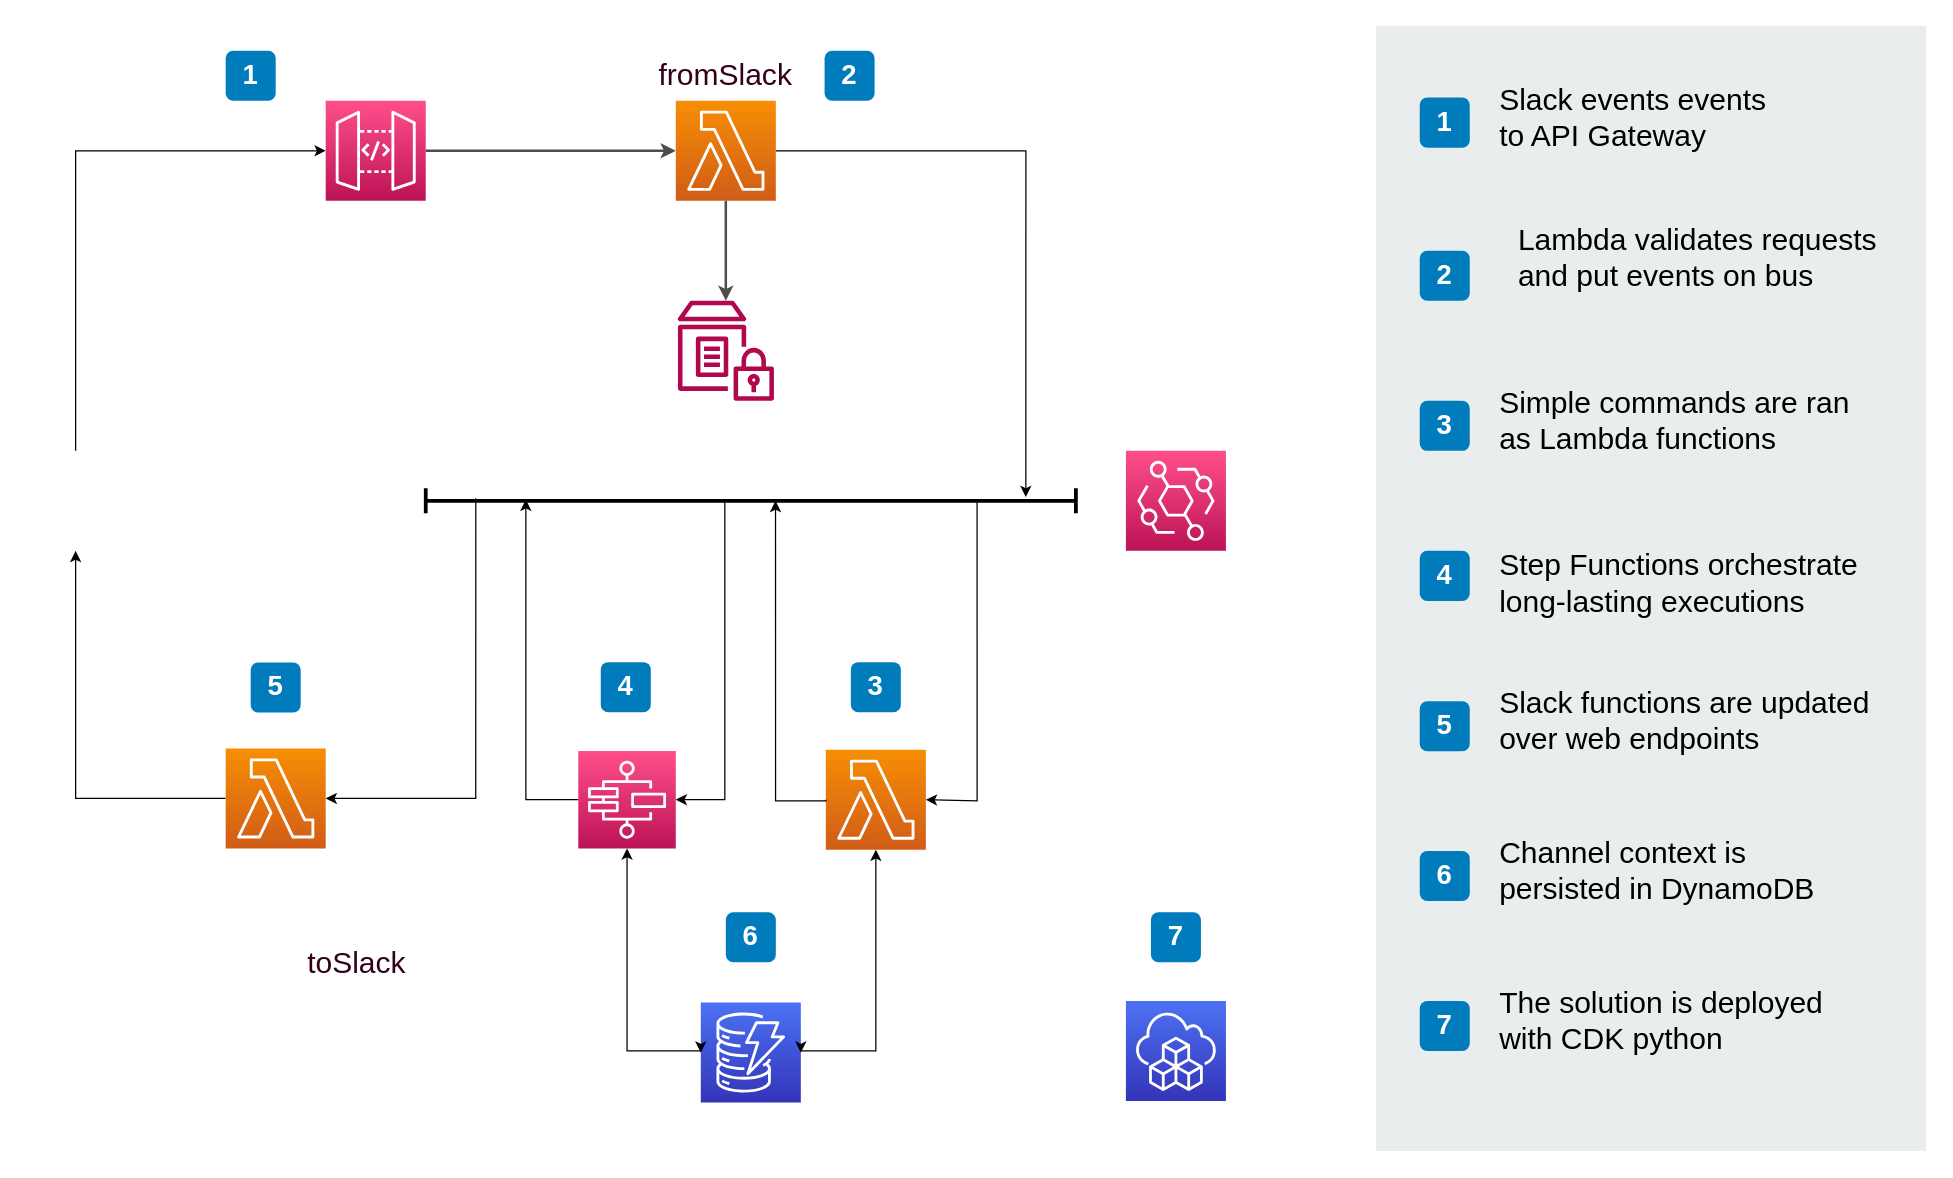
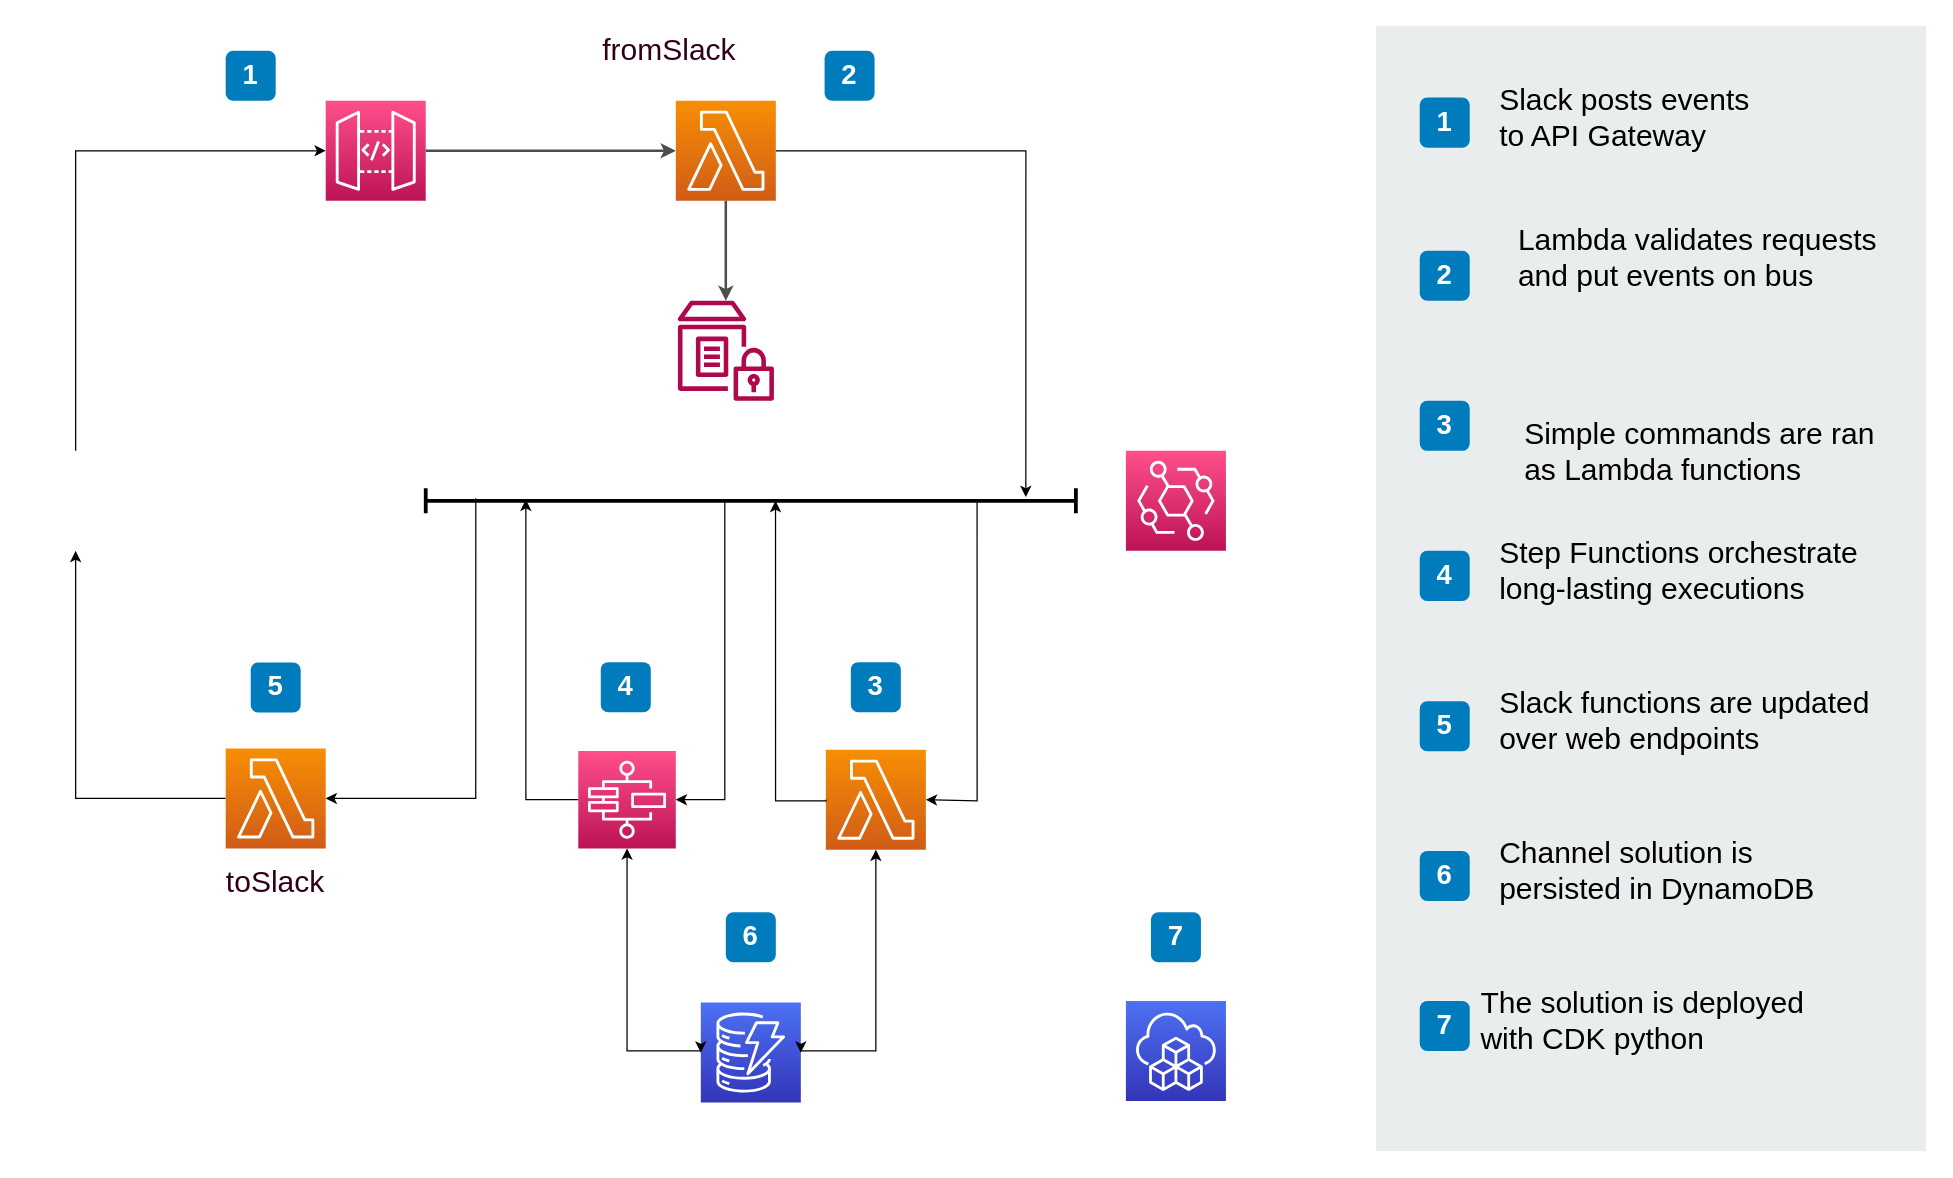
(726, 76) -> (669, 51)
(1647, 119) -> (1639, 119)
(1684, 426) -> (1709, 457)
(1691, 588) -> (1691, 576)
(1660, 872) -> (1660, 872)
(357, 963) -> (276, 882)
(1678, 1026) -> (1659, 1026)
